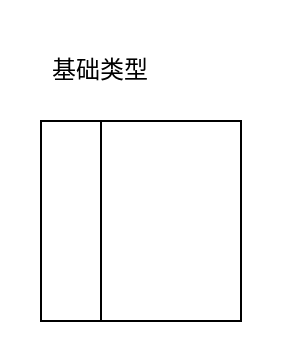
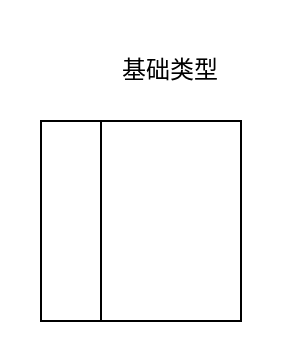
(101, 71) -> (171, 71)
